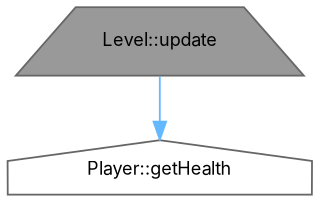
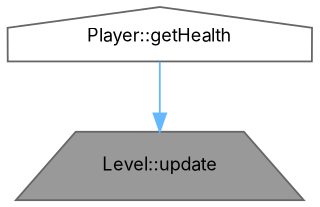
(160, 99) -> (160, 87)
